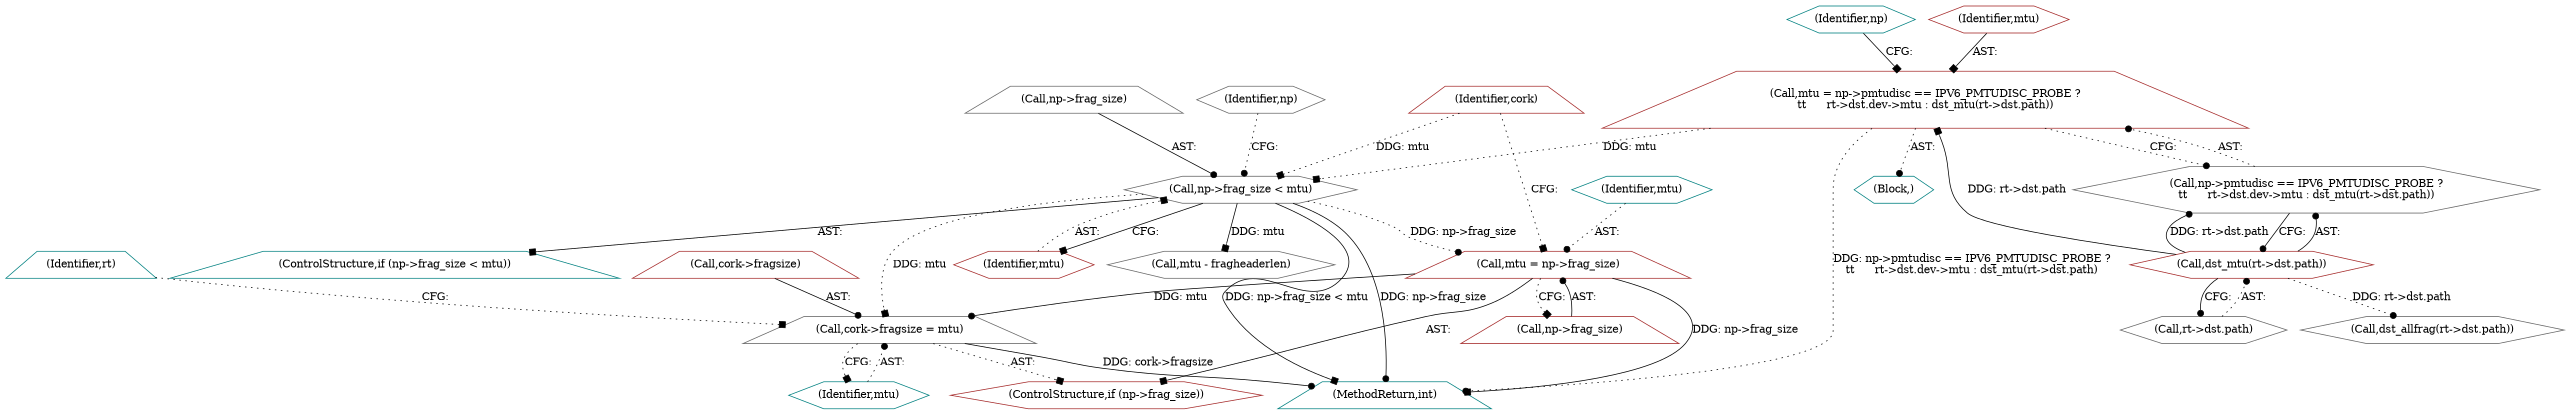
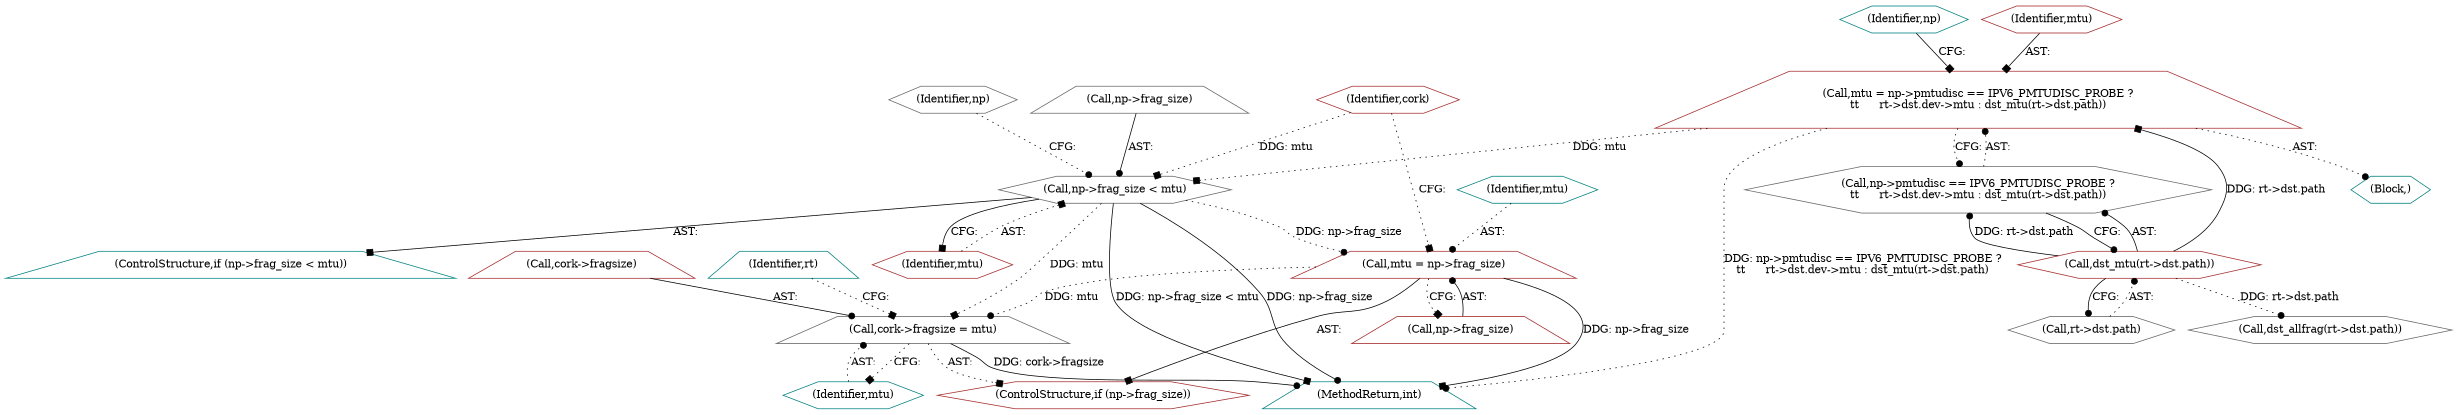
(1496, 100) -> (1388, 100)
(1221, 265) -> none
(1194, 289) -> (1151, 275)
